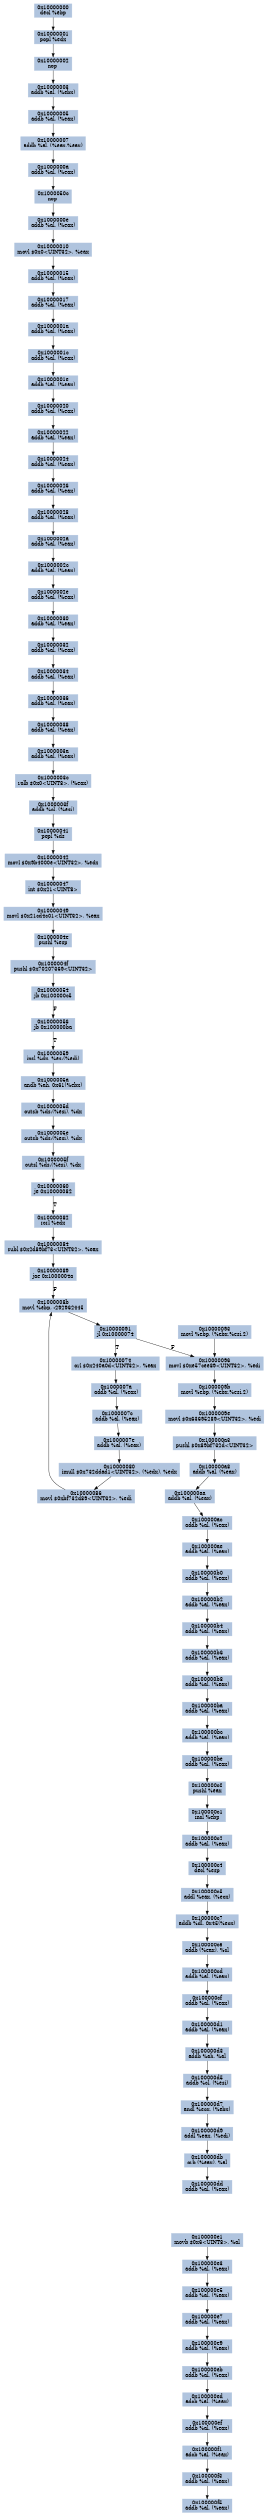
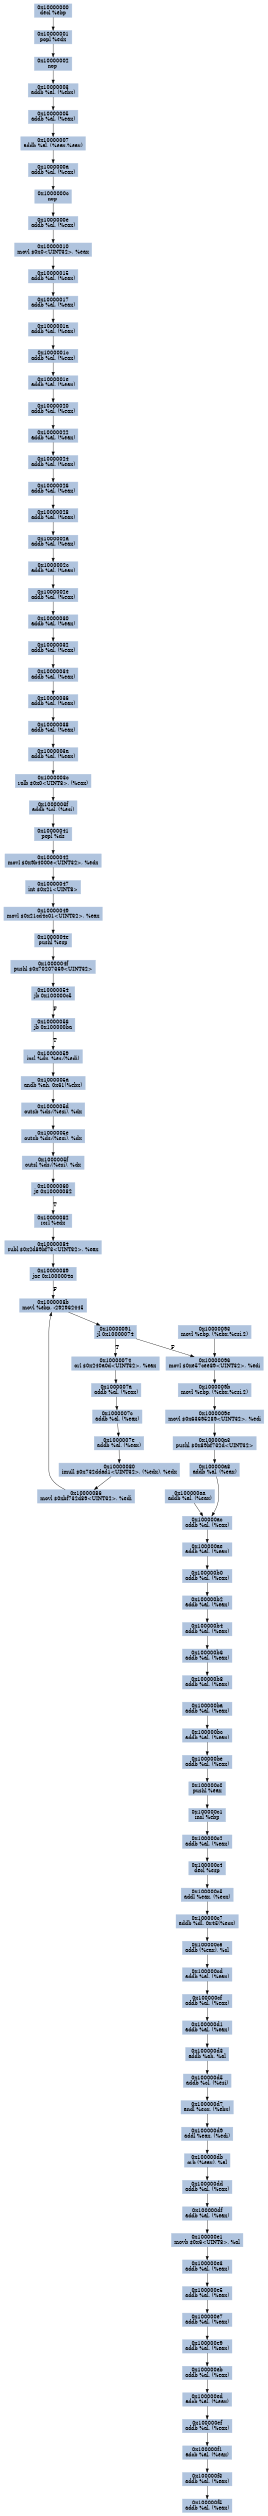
(53, 197) -> (53, 197)
(204, 1482) -> (219, 1495)
(207, 1694) -> none
none -> (207, 2214)
